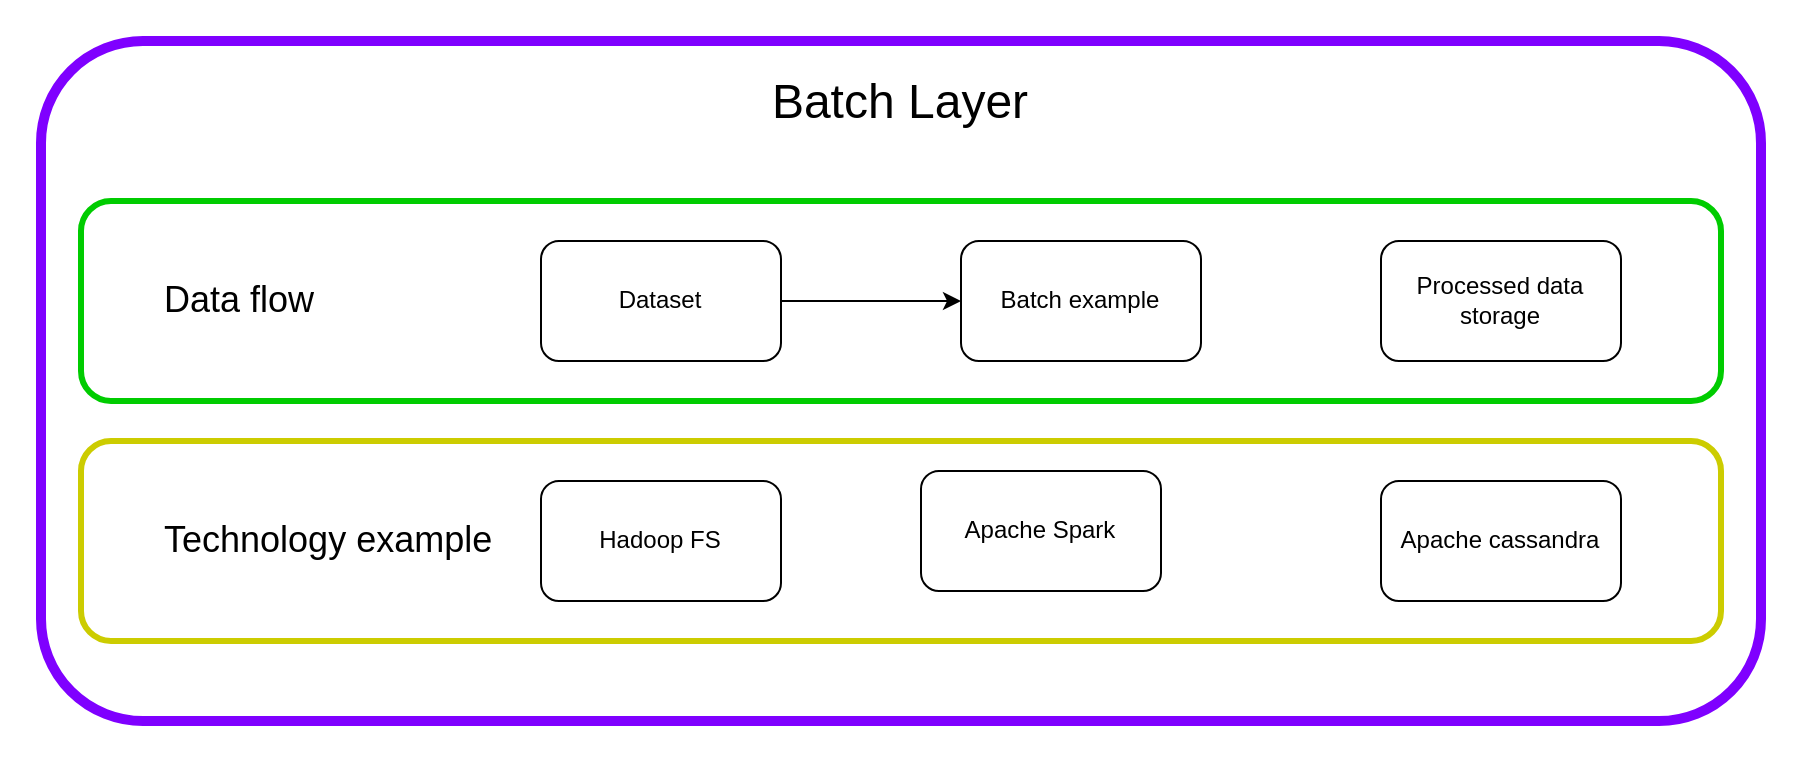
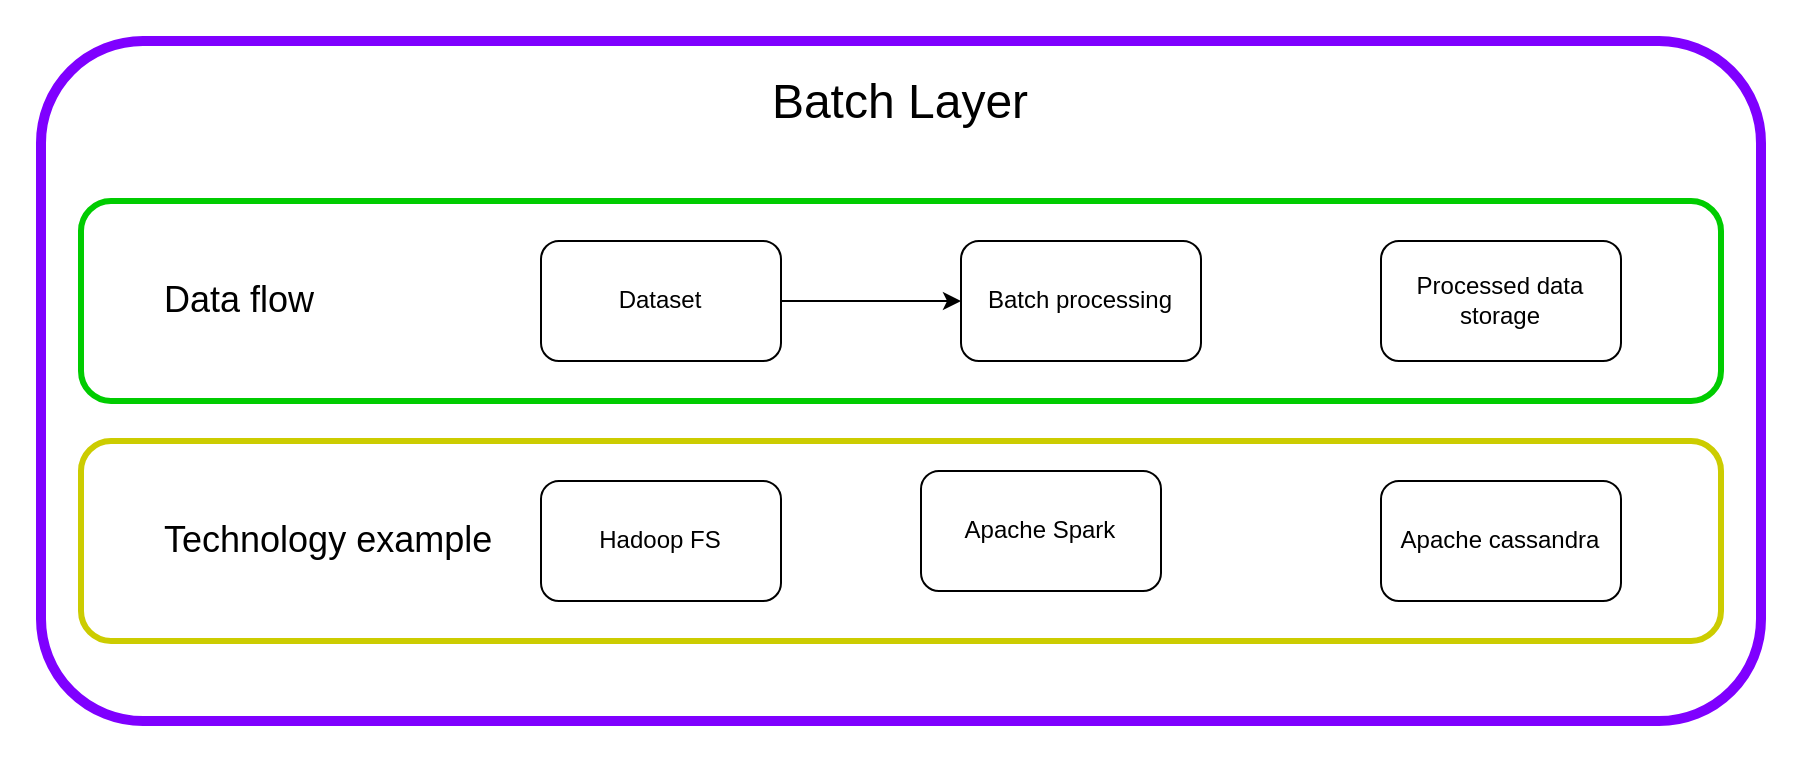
(1081, 301) -> (1081, 301)
